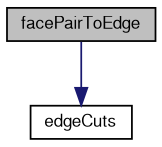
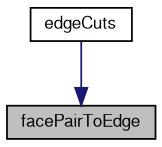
(81, 65) -> (81, 65)
